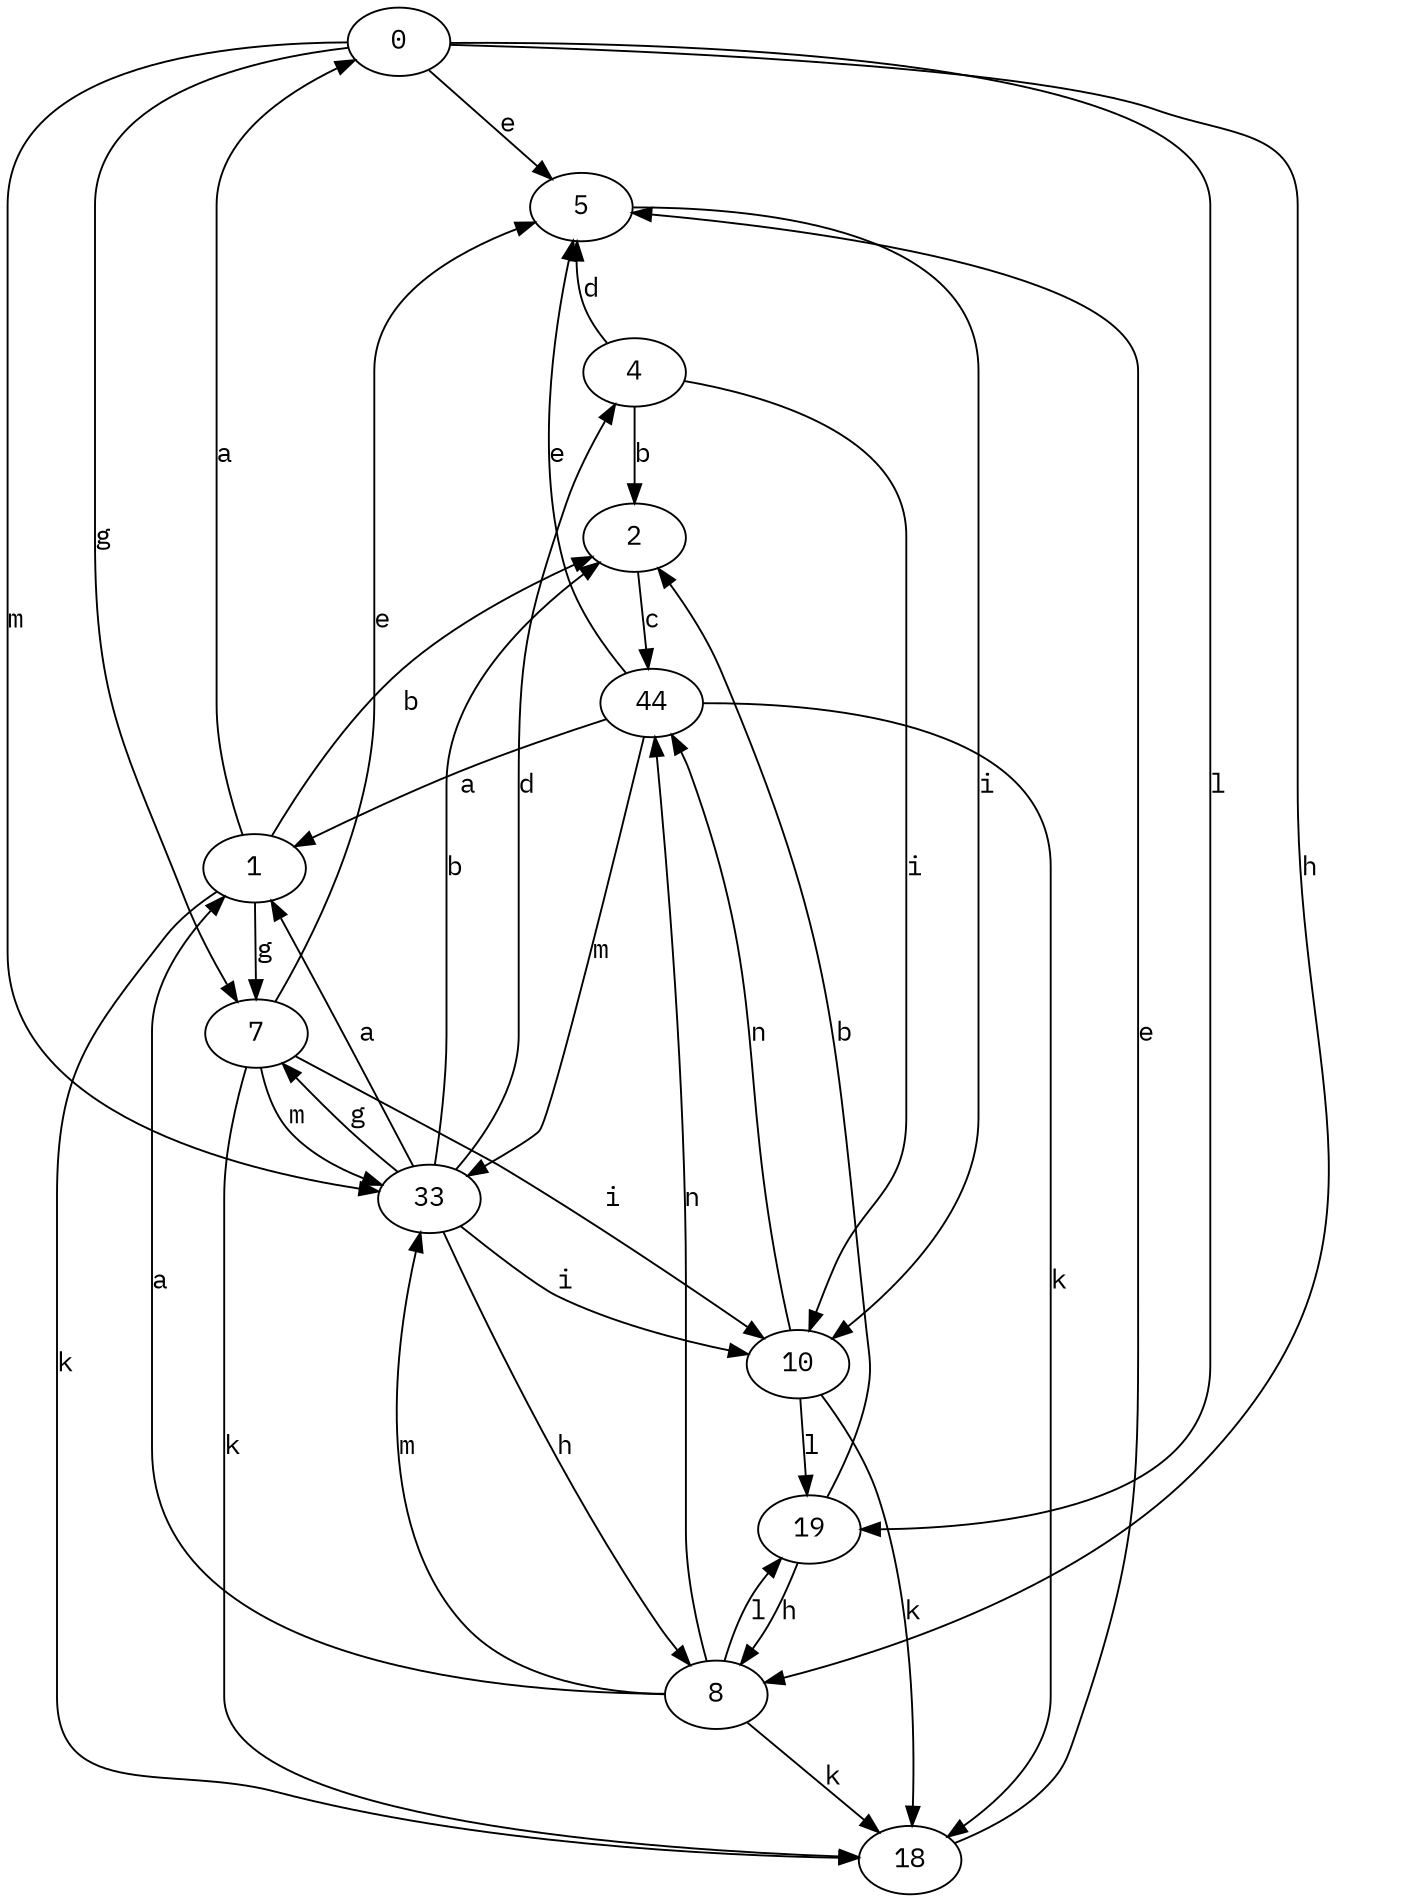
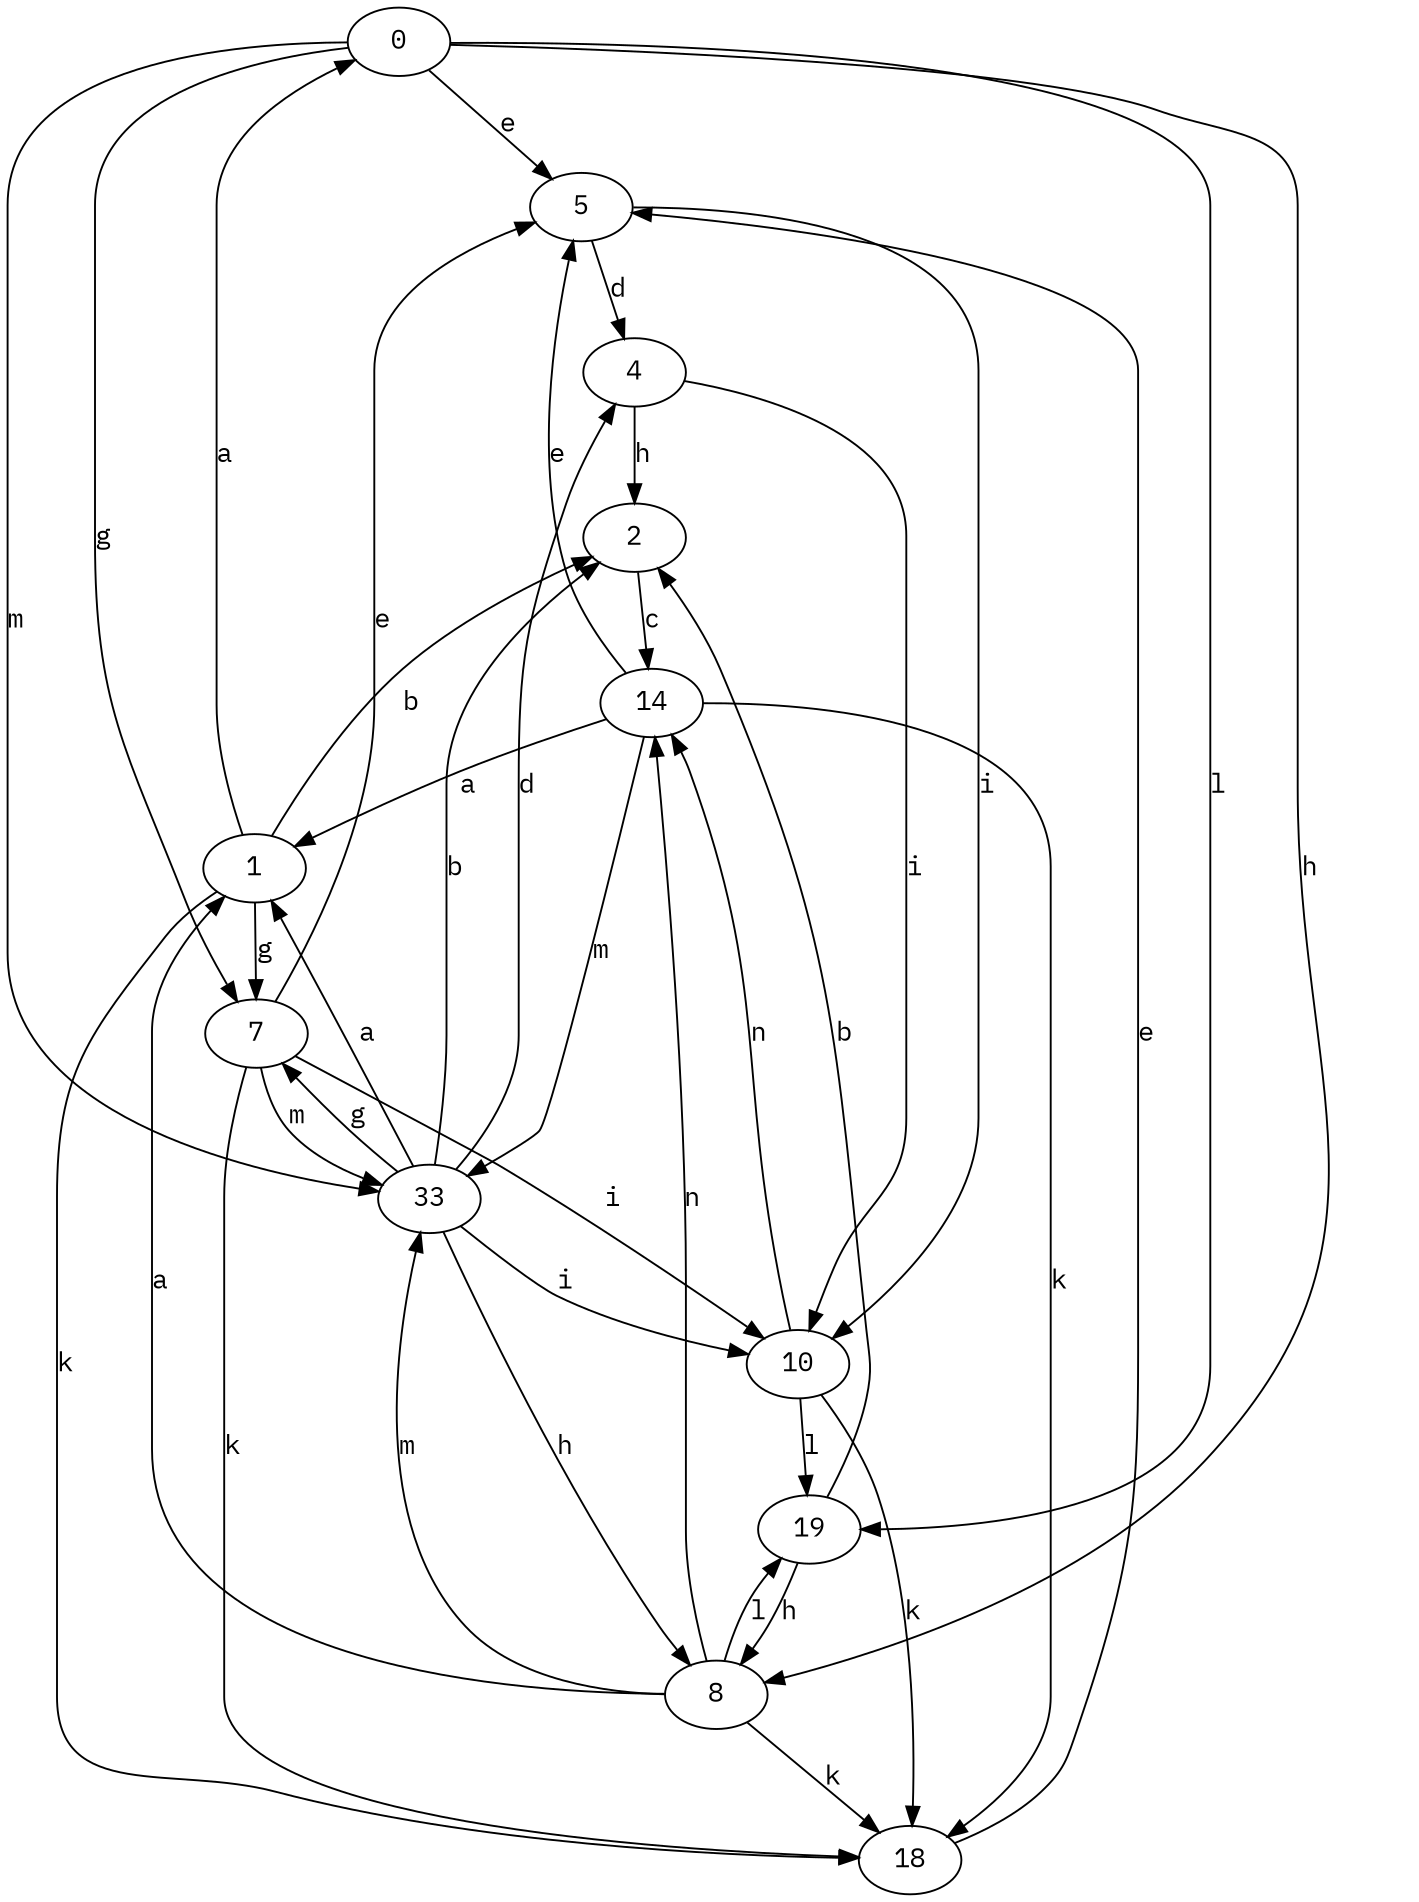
(584, 305) -> (605, 280)
(643, 455) -> (643, 455)
(652, 703) -> (652, 703)
